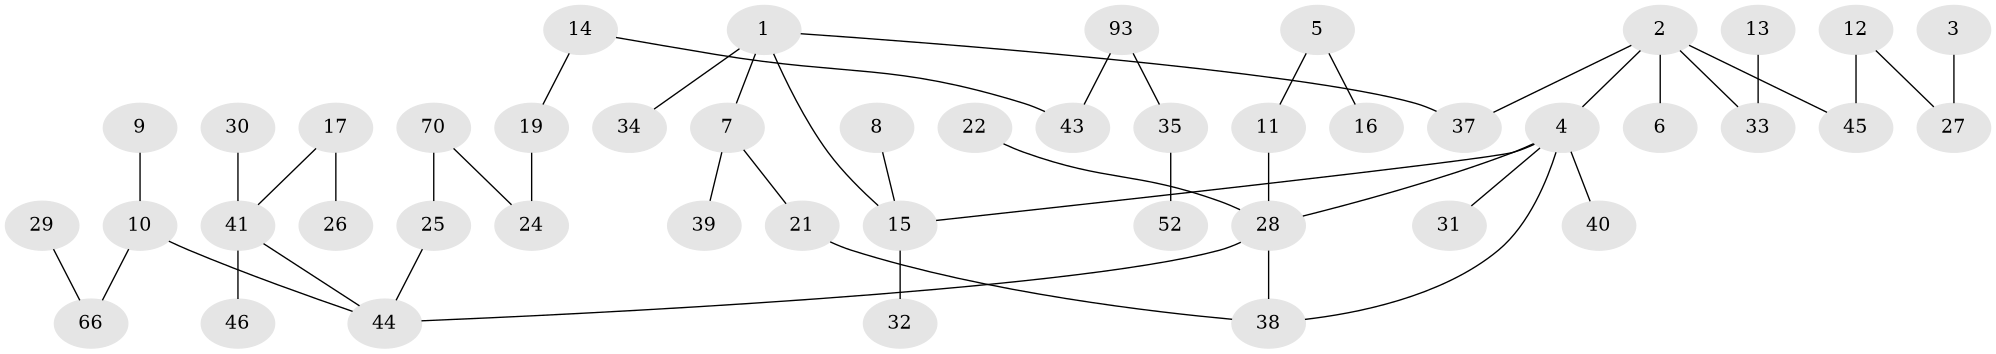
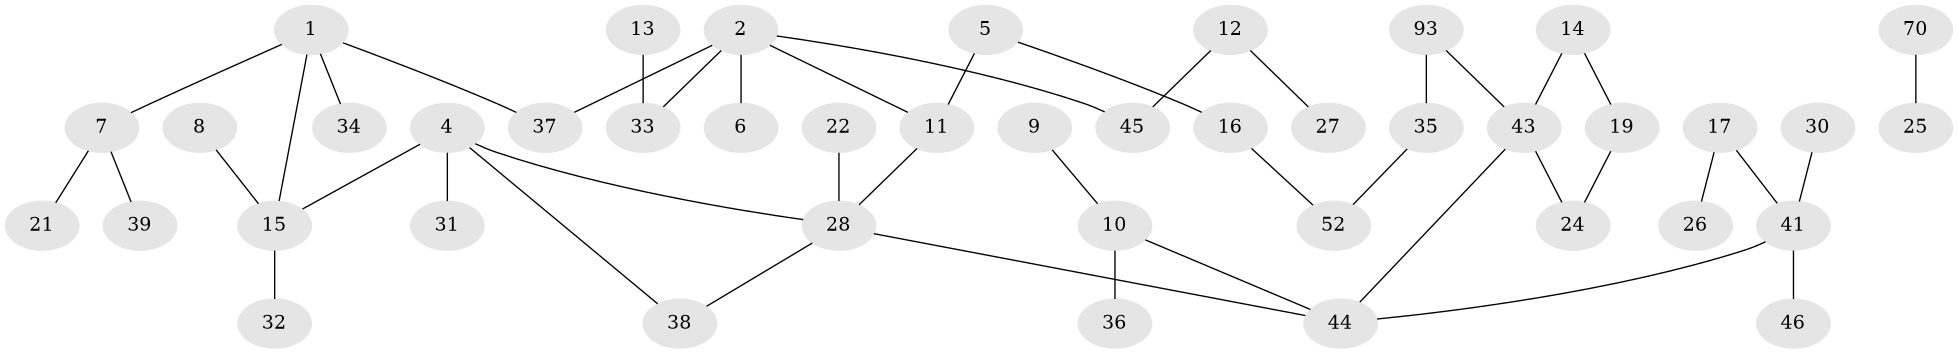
(1954, 30) -> none
(1611, 79) -> (839, 79)
(483, 177) -> (1549, 177)
none -> (1282, 177)
(42, 226) -> none
(1599, 226) -> none
(409, 275) -> (1433, 226)
(1029, 292) -> none
(91, 324) -> (1115, 324)
